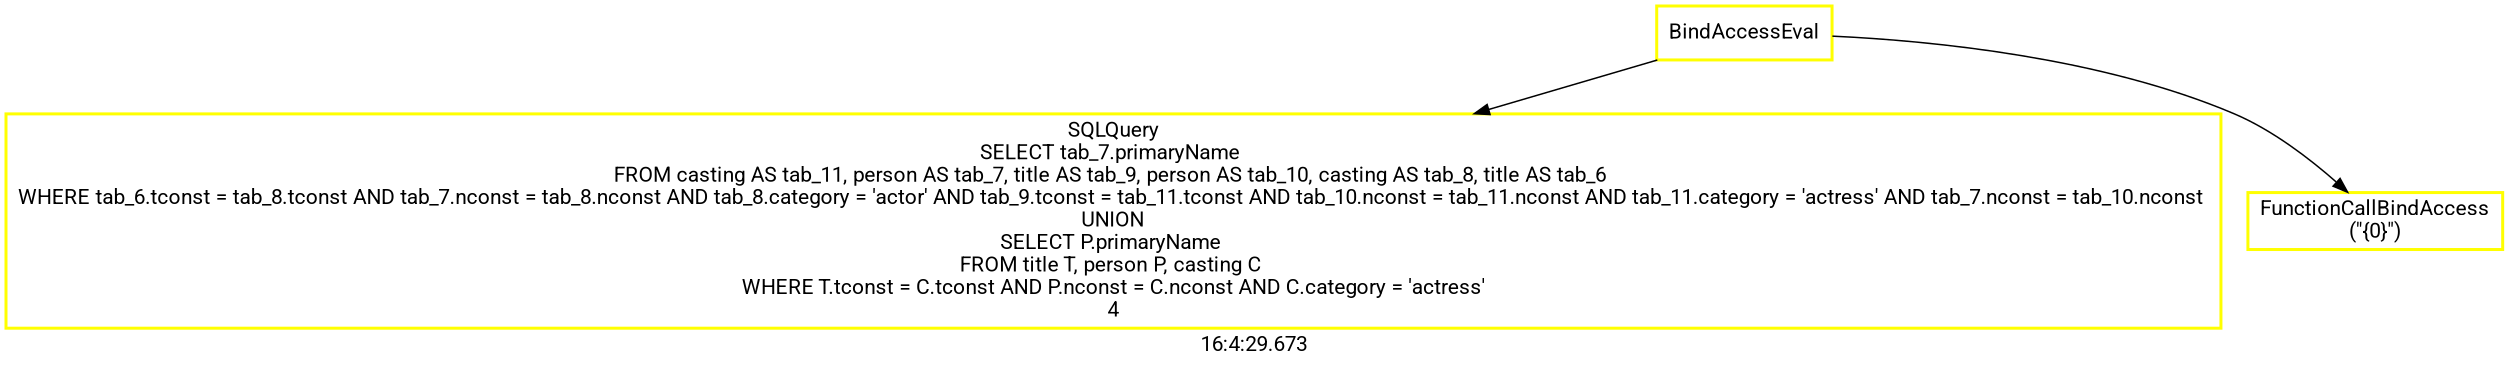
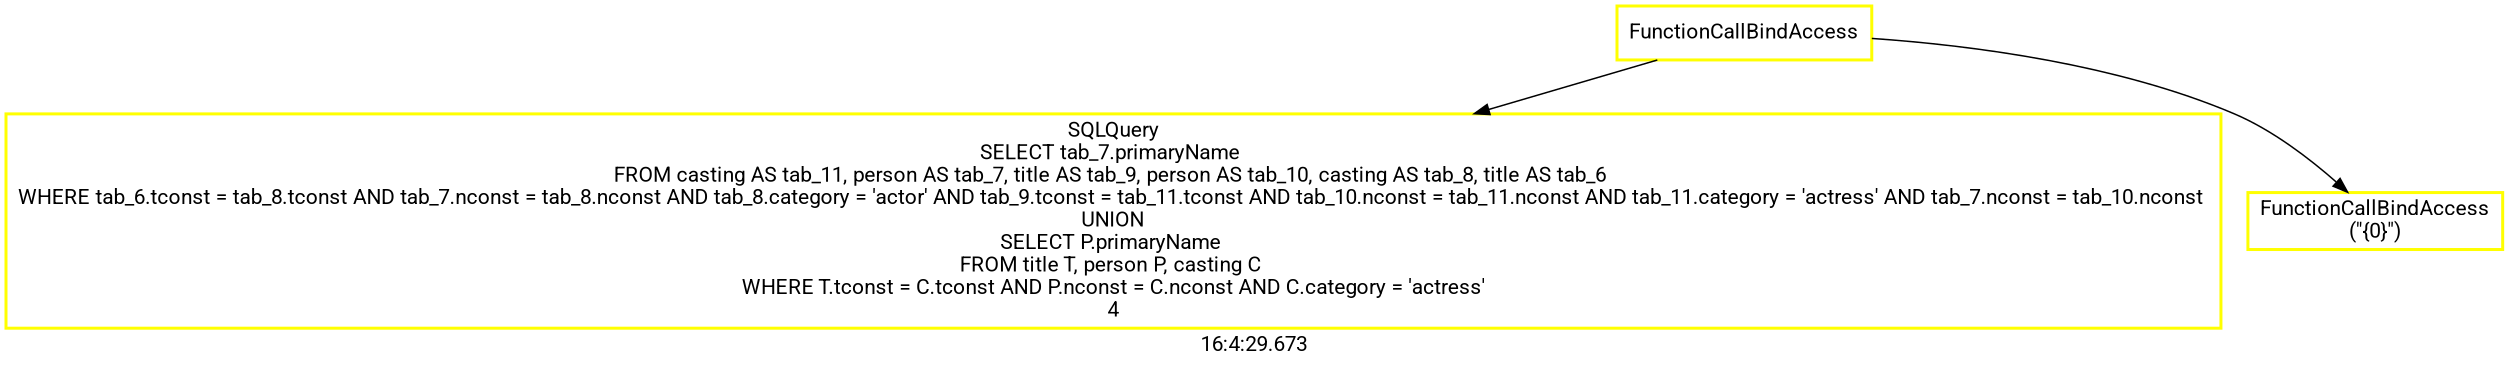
(1744, 33) -> (1744, 33)
